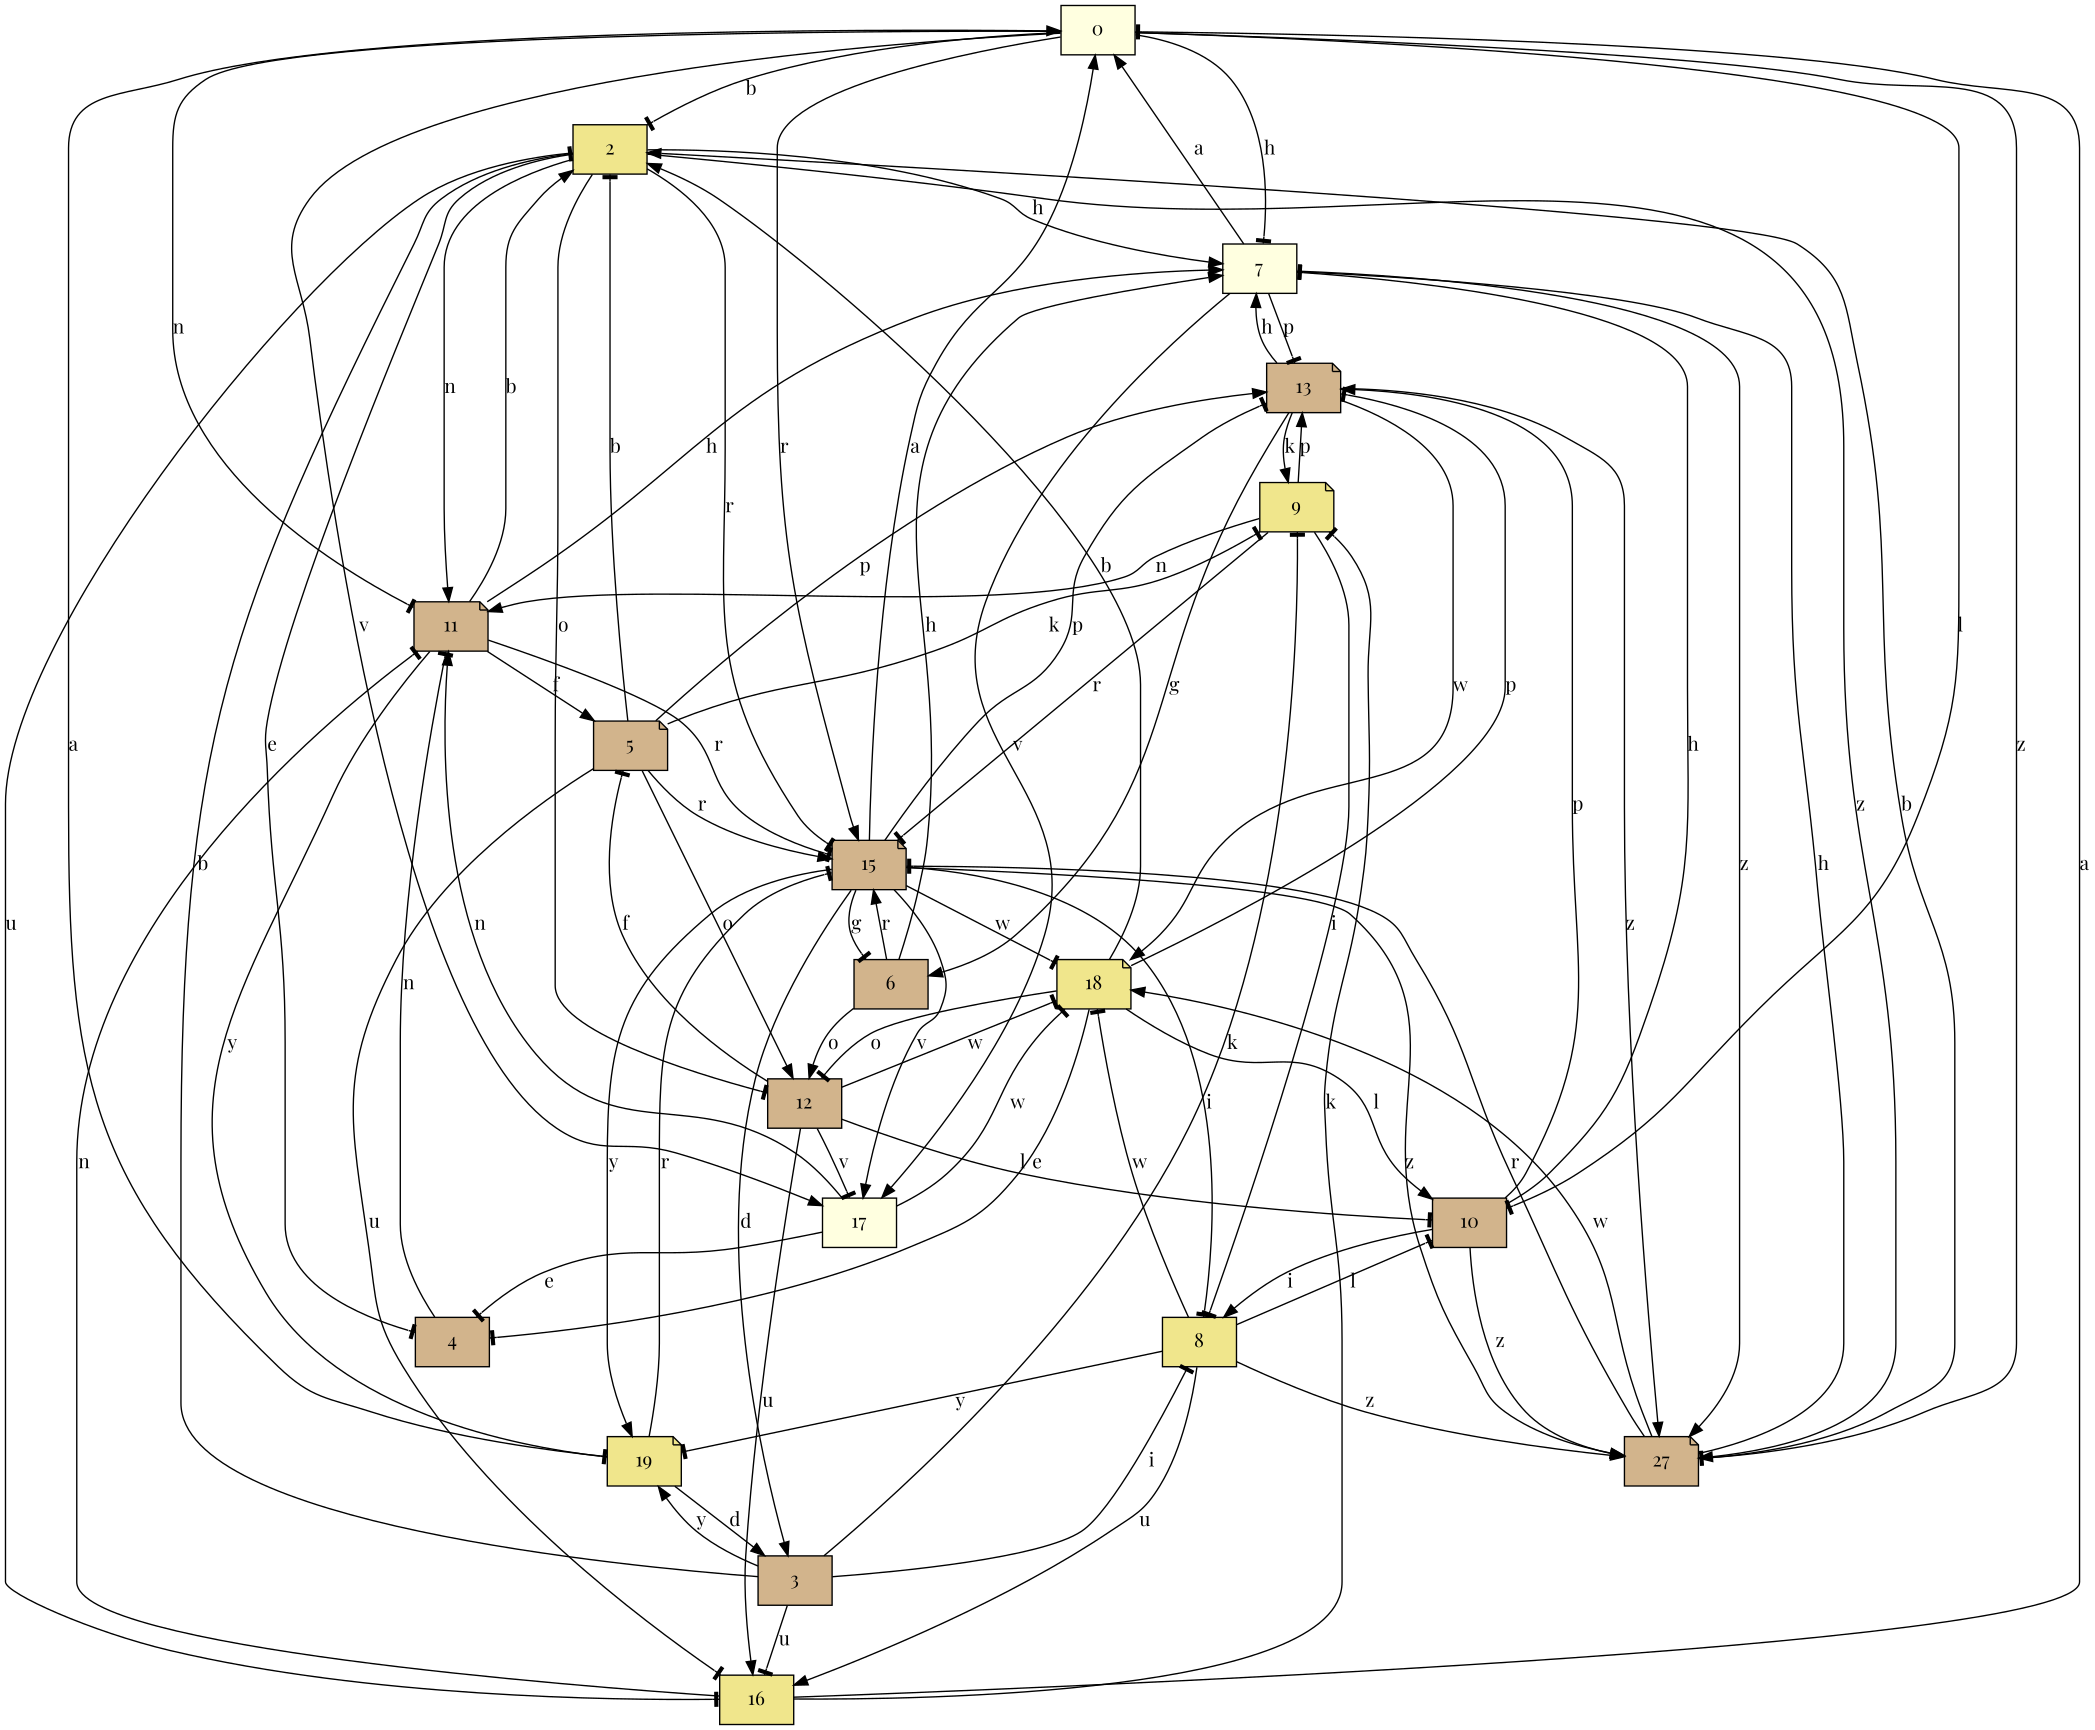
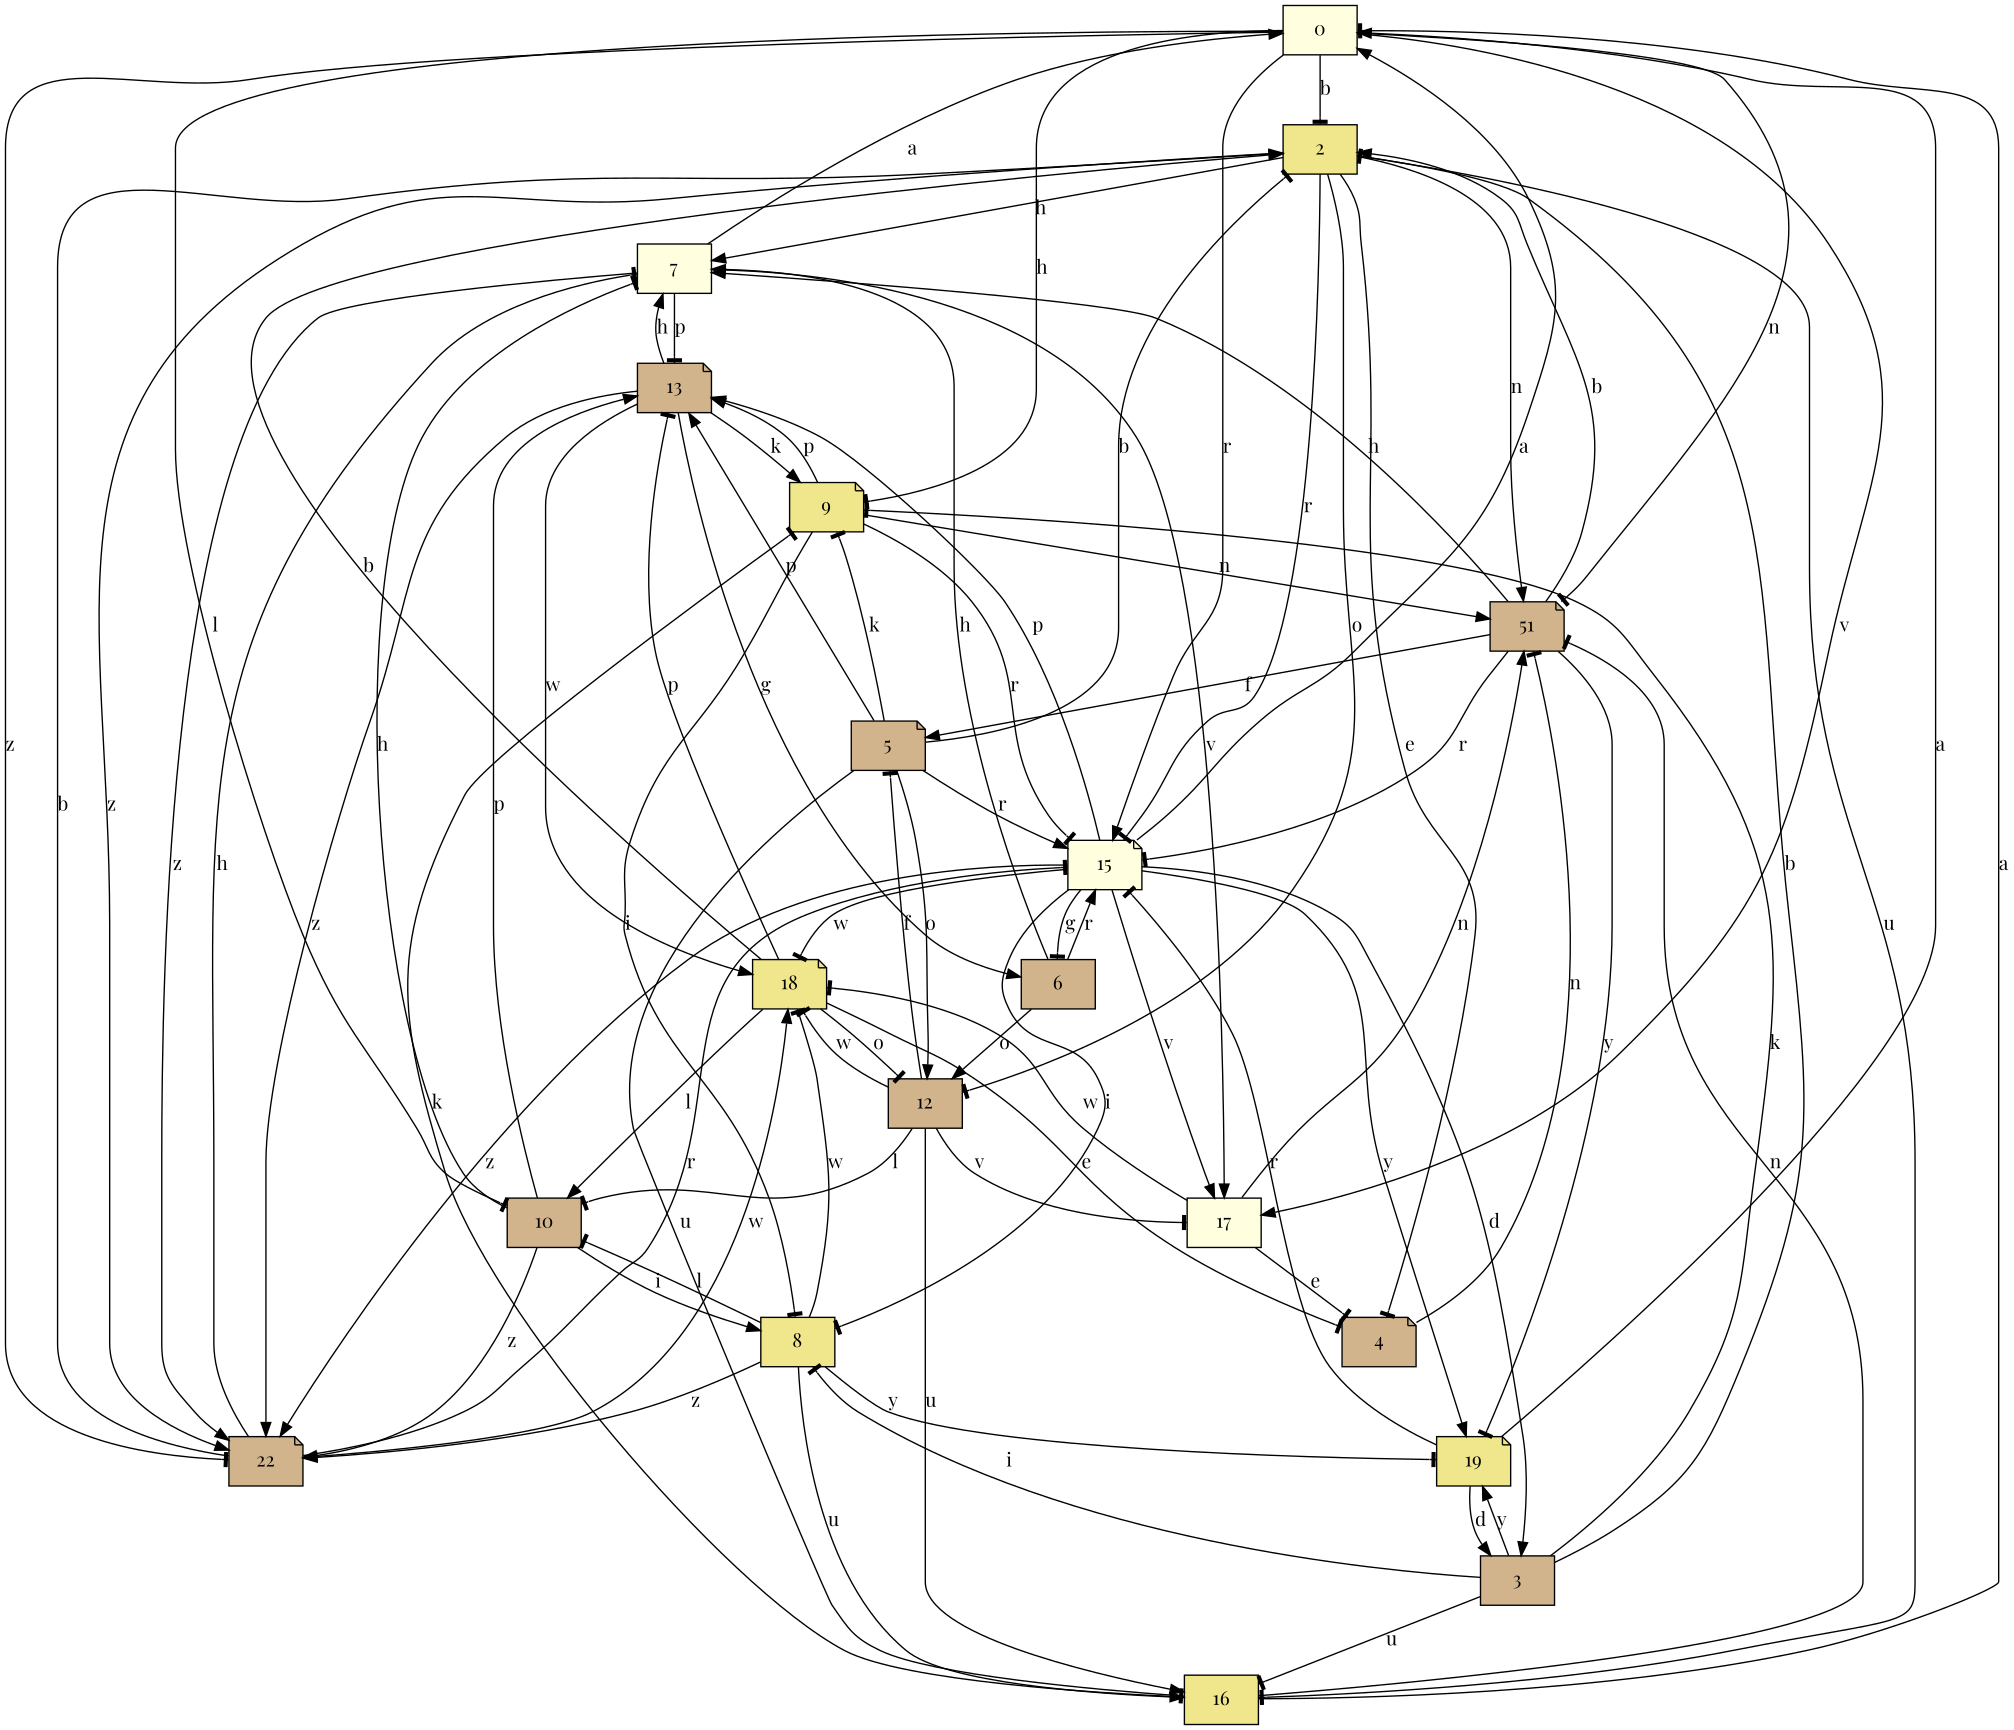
(1246, 103) -> (1036, 227)
(1072, 616) -> (974, 567)
(451, 626) -> (1527, 626)
(869, 865) -> (1105, 865)
(452, 1342) -> (1379, 1342)
(1661, 1461) -> (266, 1461)
